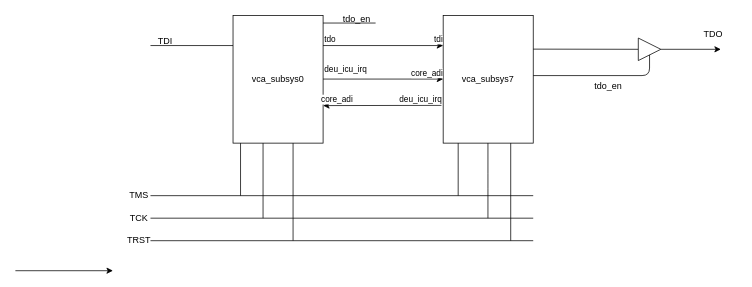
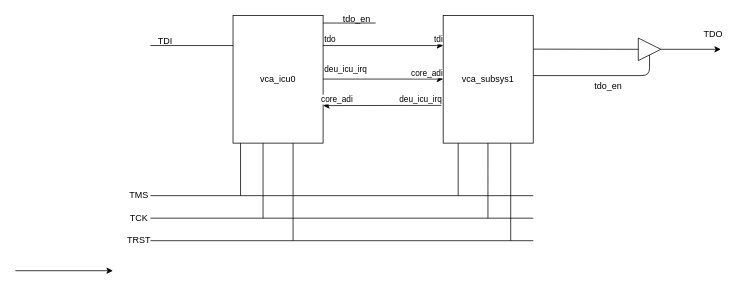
(278, 79) -> (278, 79)
(488, 79) -> (488, 79)
